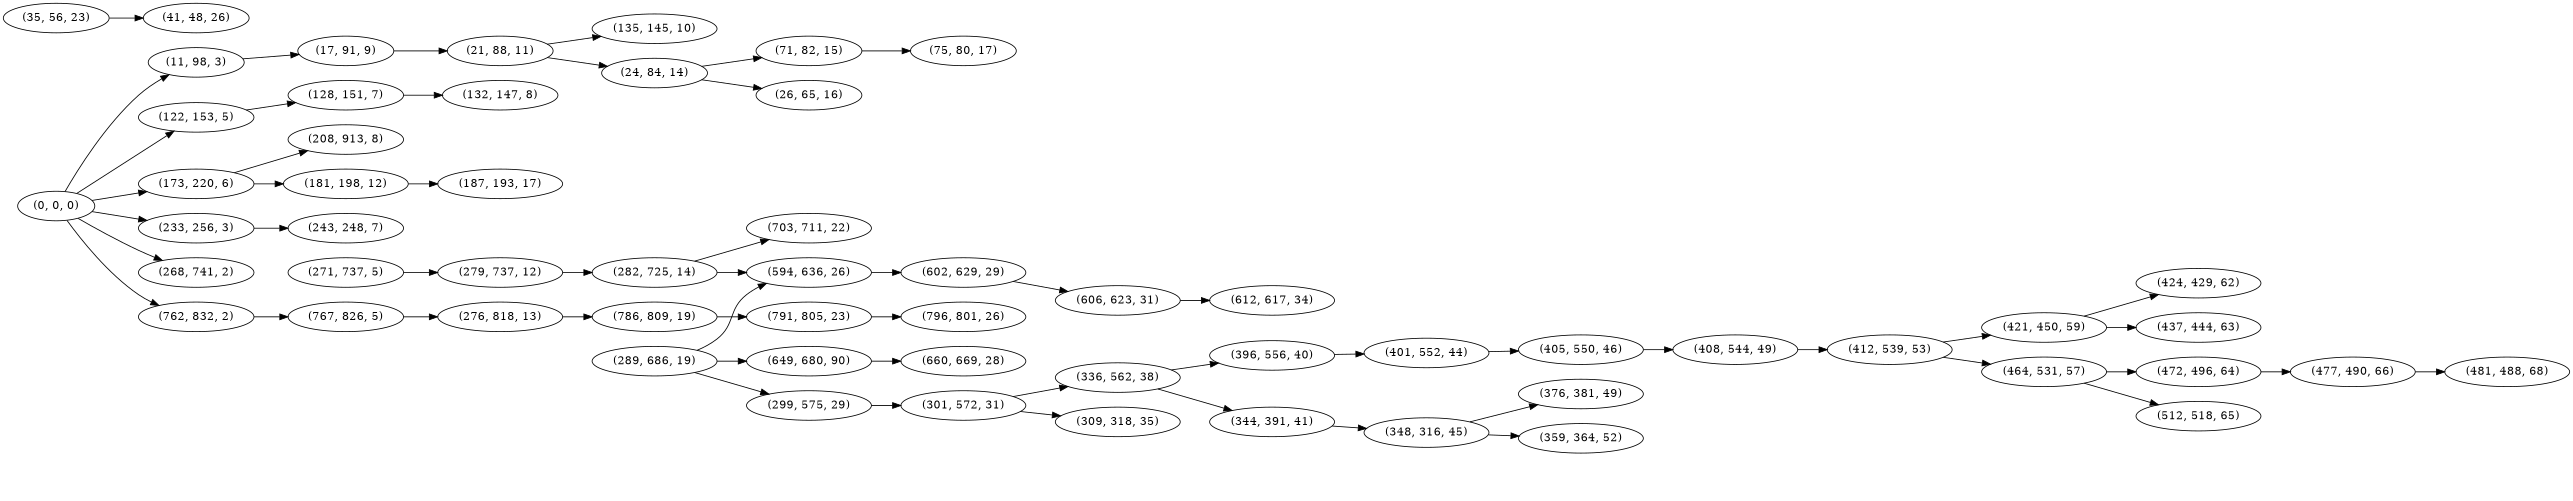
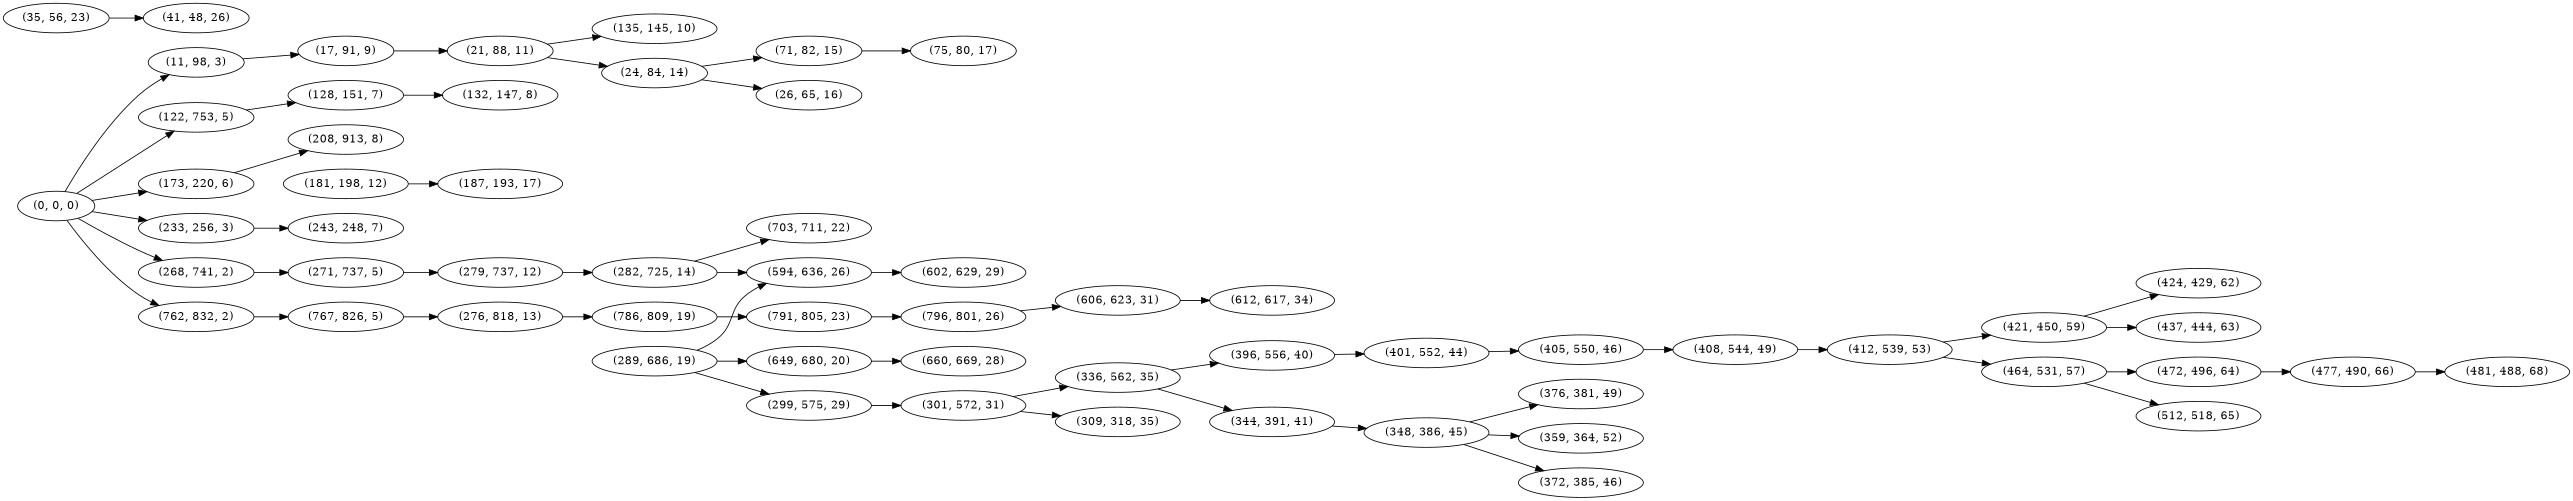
(196, 117) -> (196, 117)
(265, 184) -> none
none -> (267, 273)
(1037, 286) -> (1036, 309)
(809, 361) -> (809, 361)
(1118, 378) -> (1118, 378)
(1427, 433) -> (1427, 433)
none -> (1581, 483)
